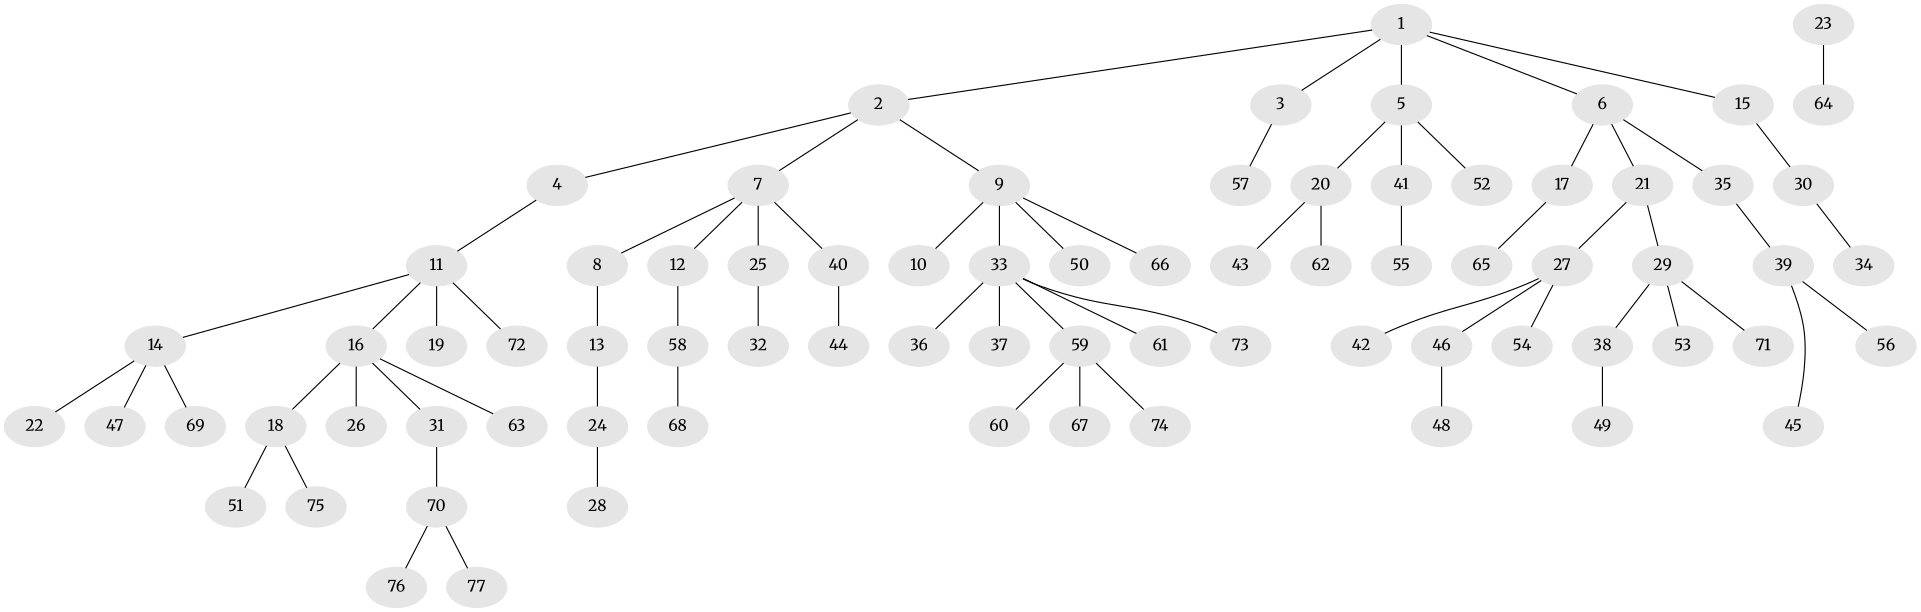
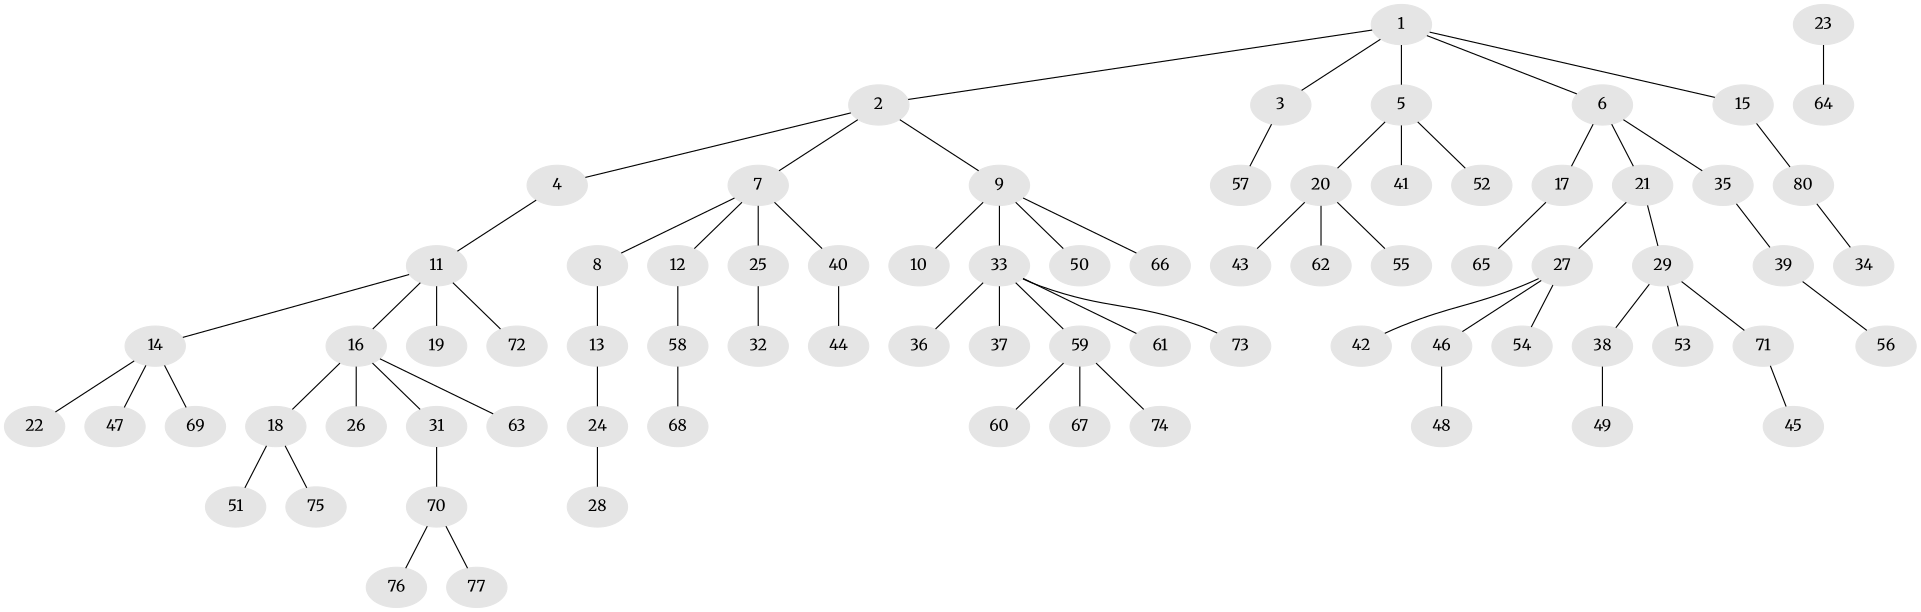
(1803, 185) -> (1803, 185)
(1401, 226) -> (1361, 225)
(1805, 345) -> (1778, 386)
